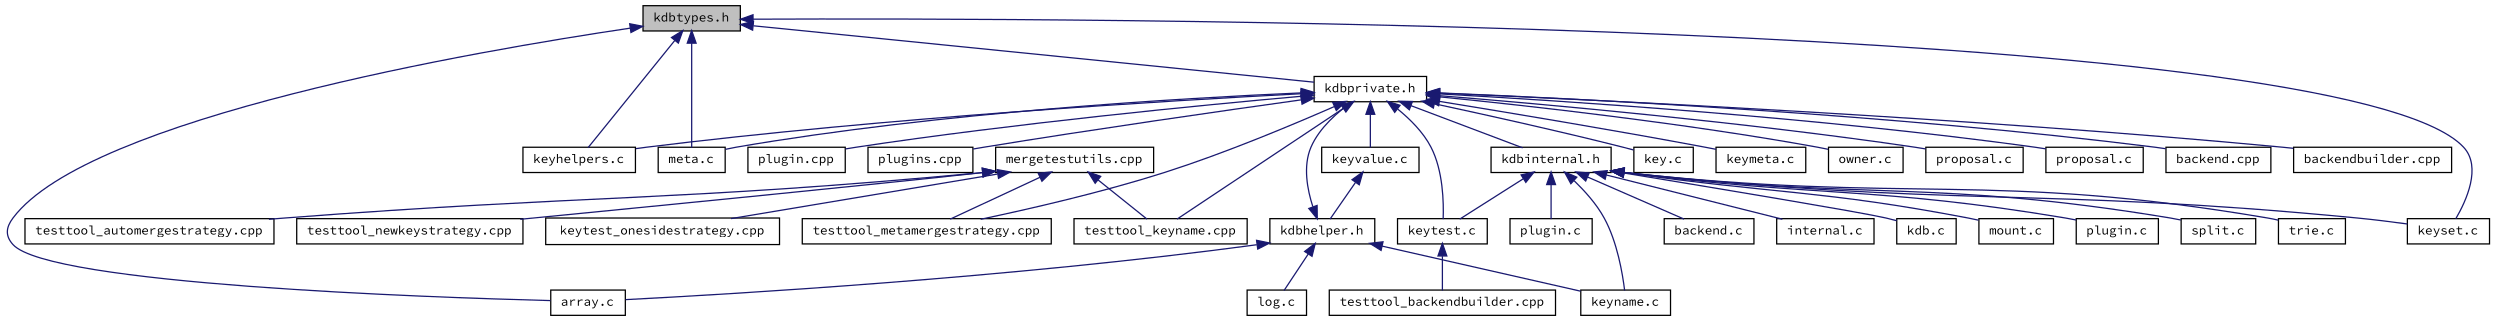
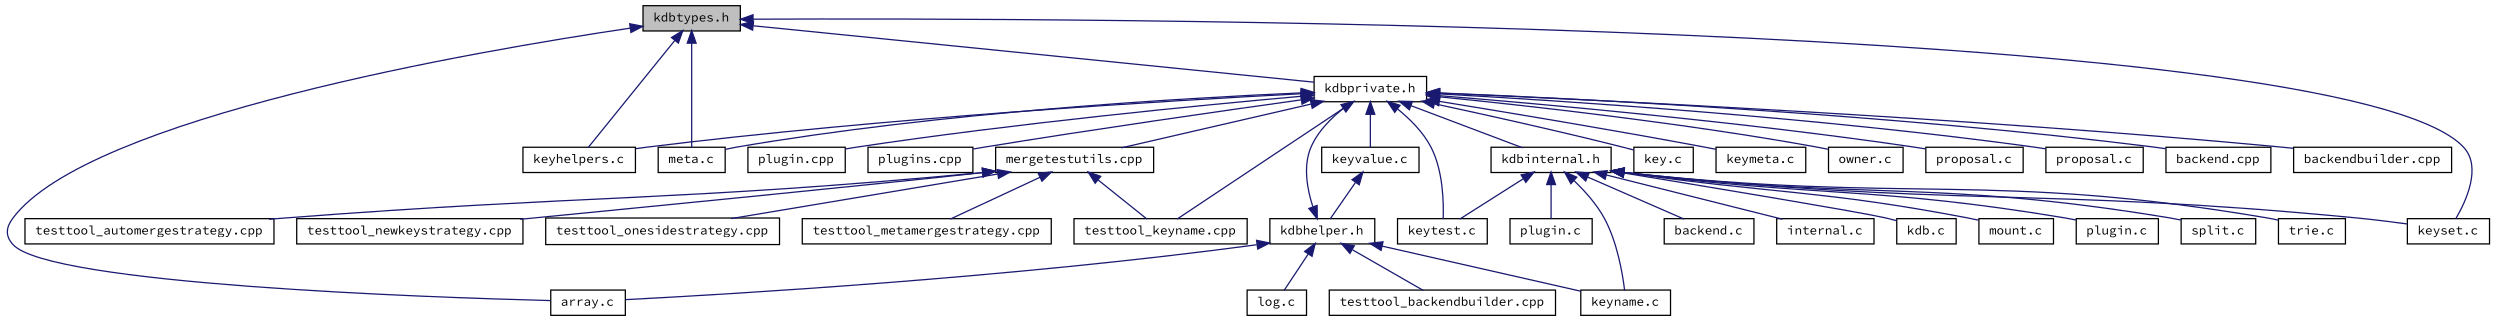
(1161, 174) -> (1216, 126)
(663, 231) -> (663, 231)
(1442, 273) -> (1388, 270)
